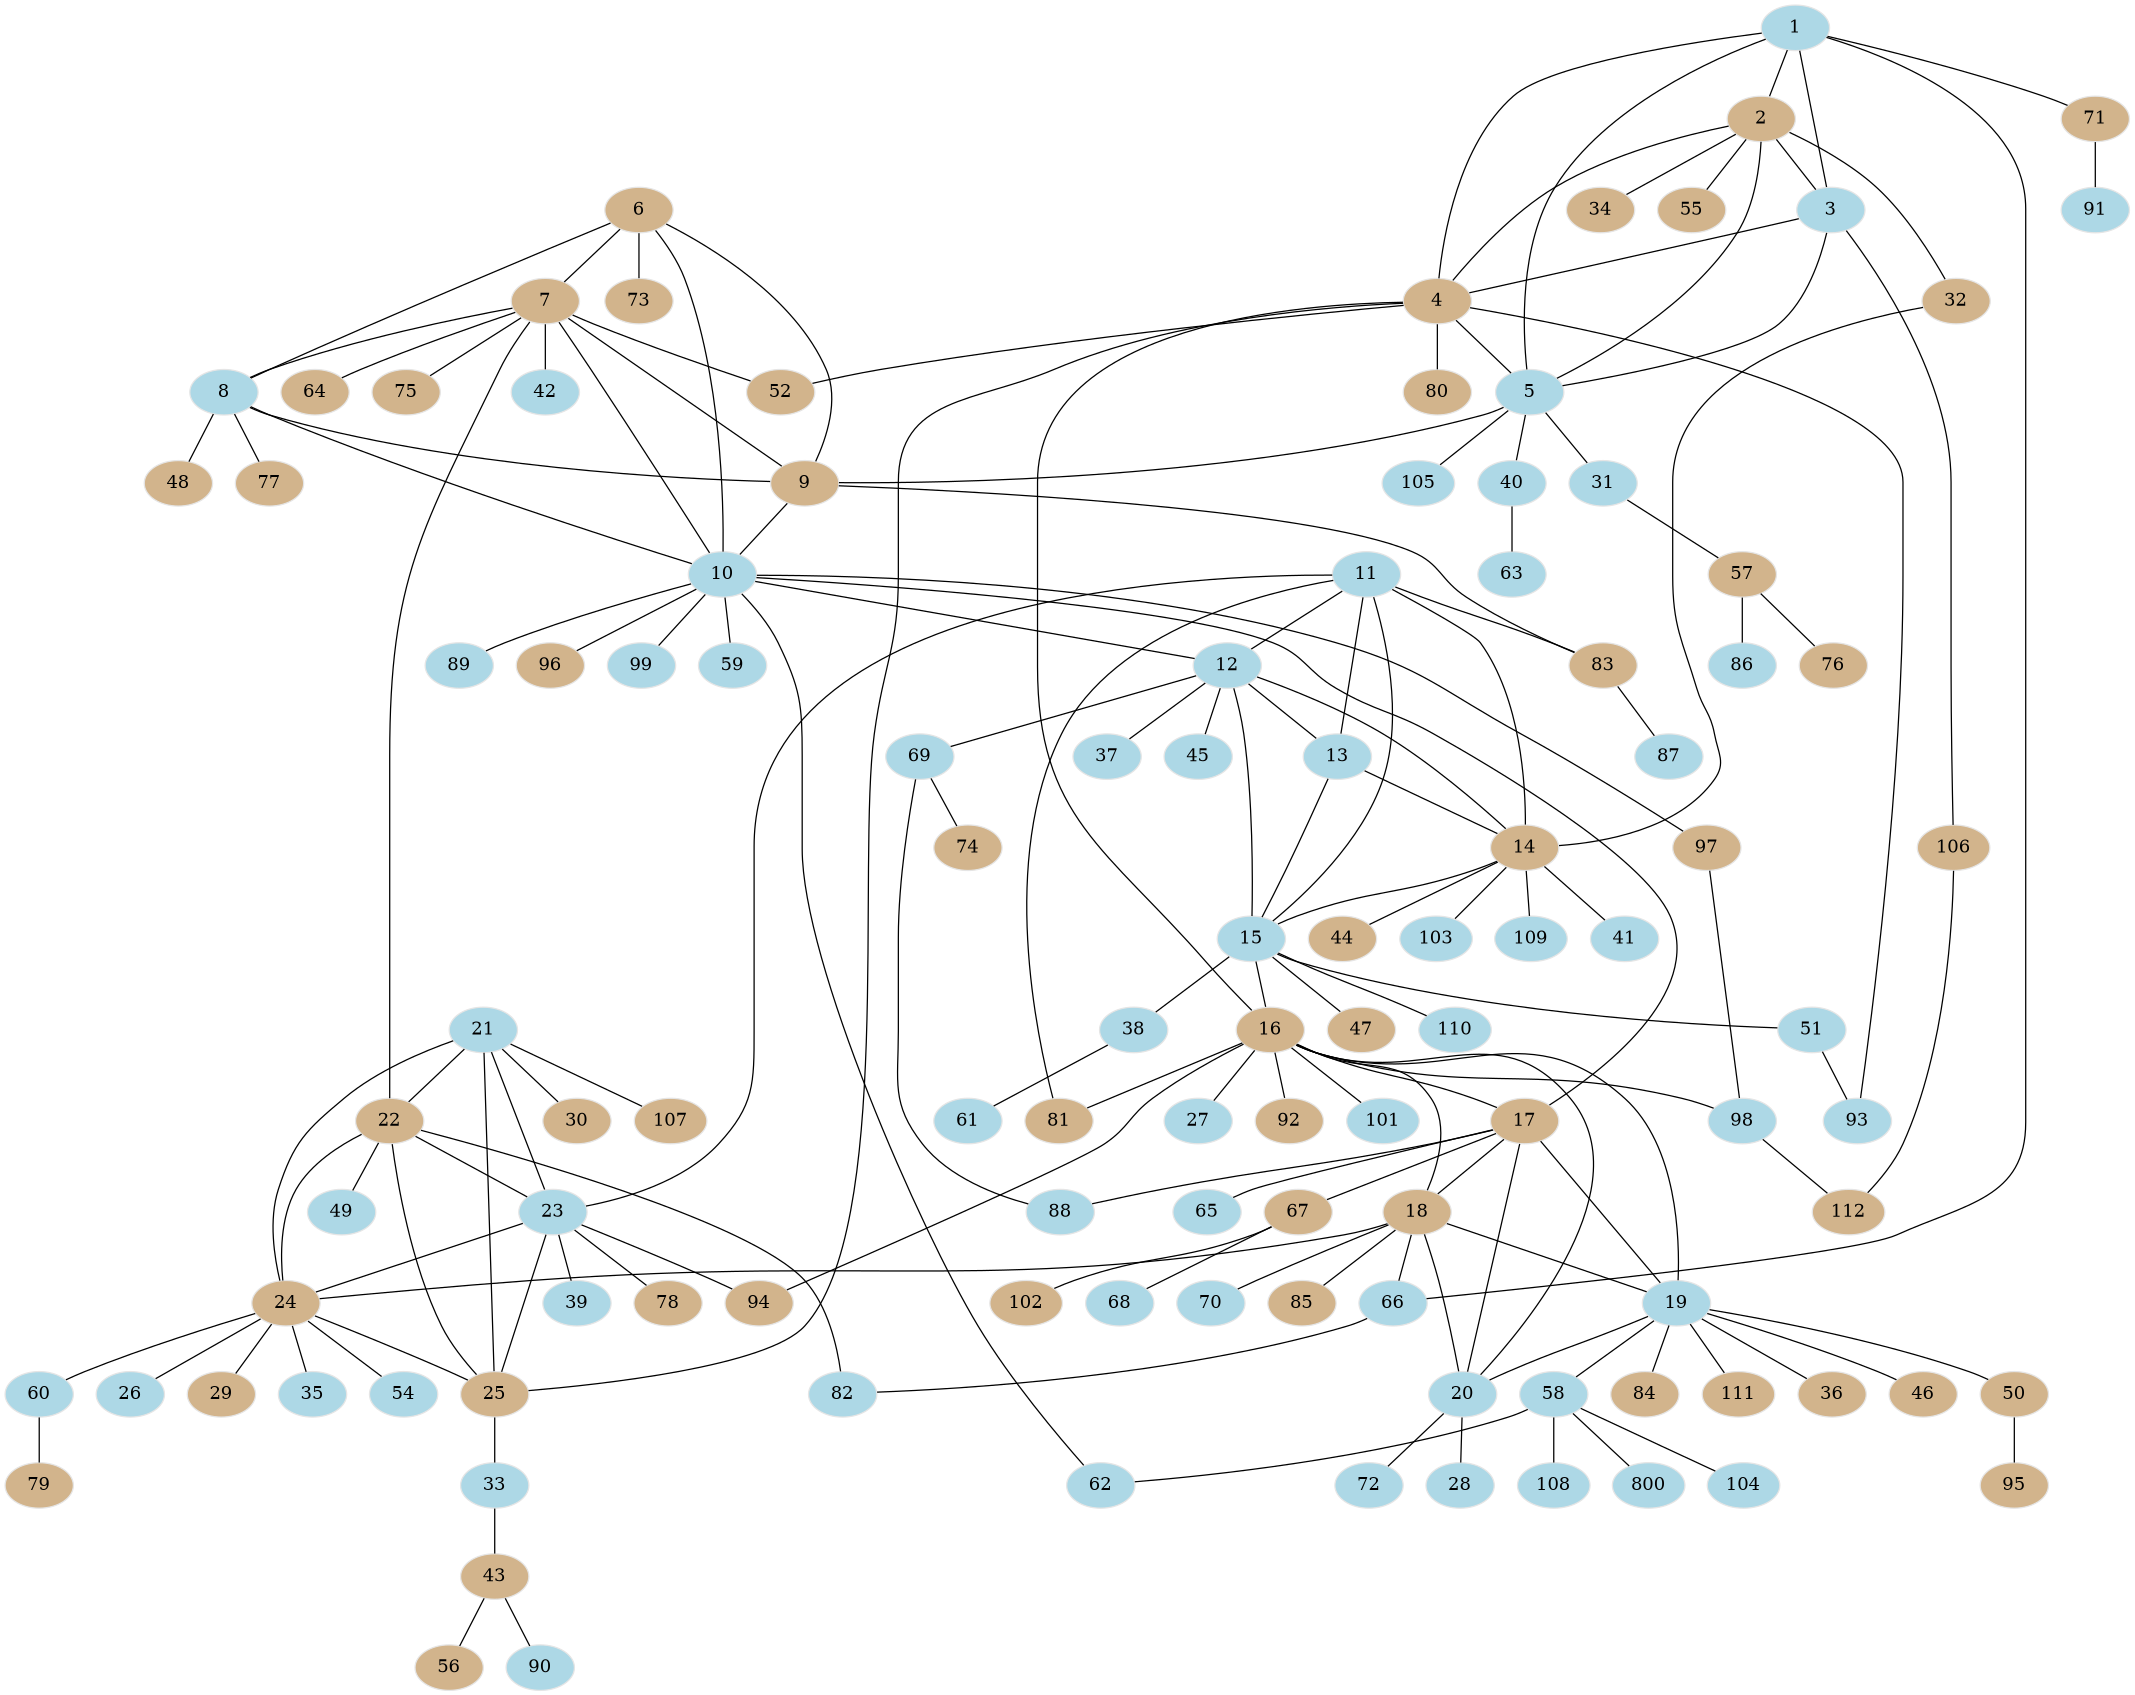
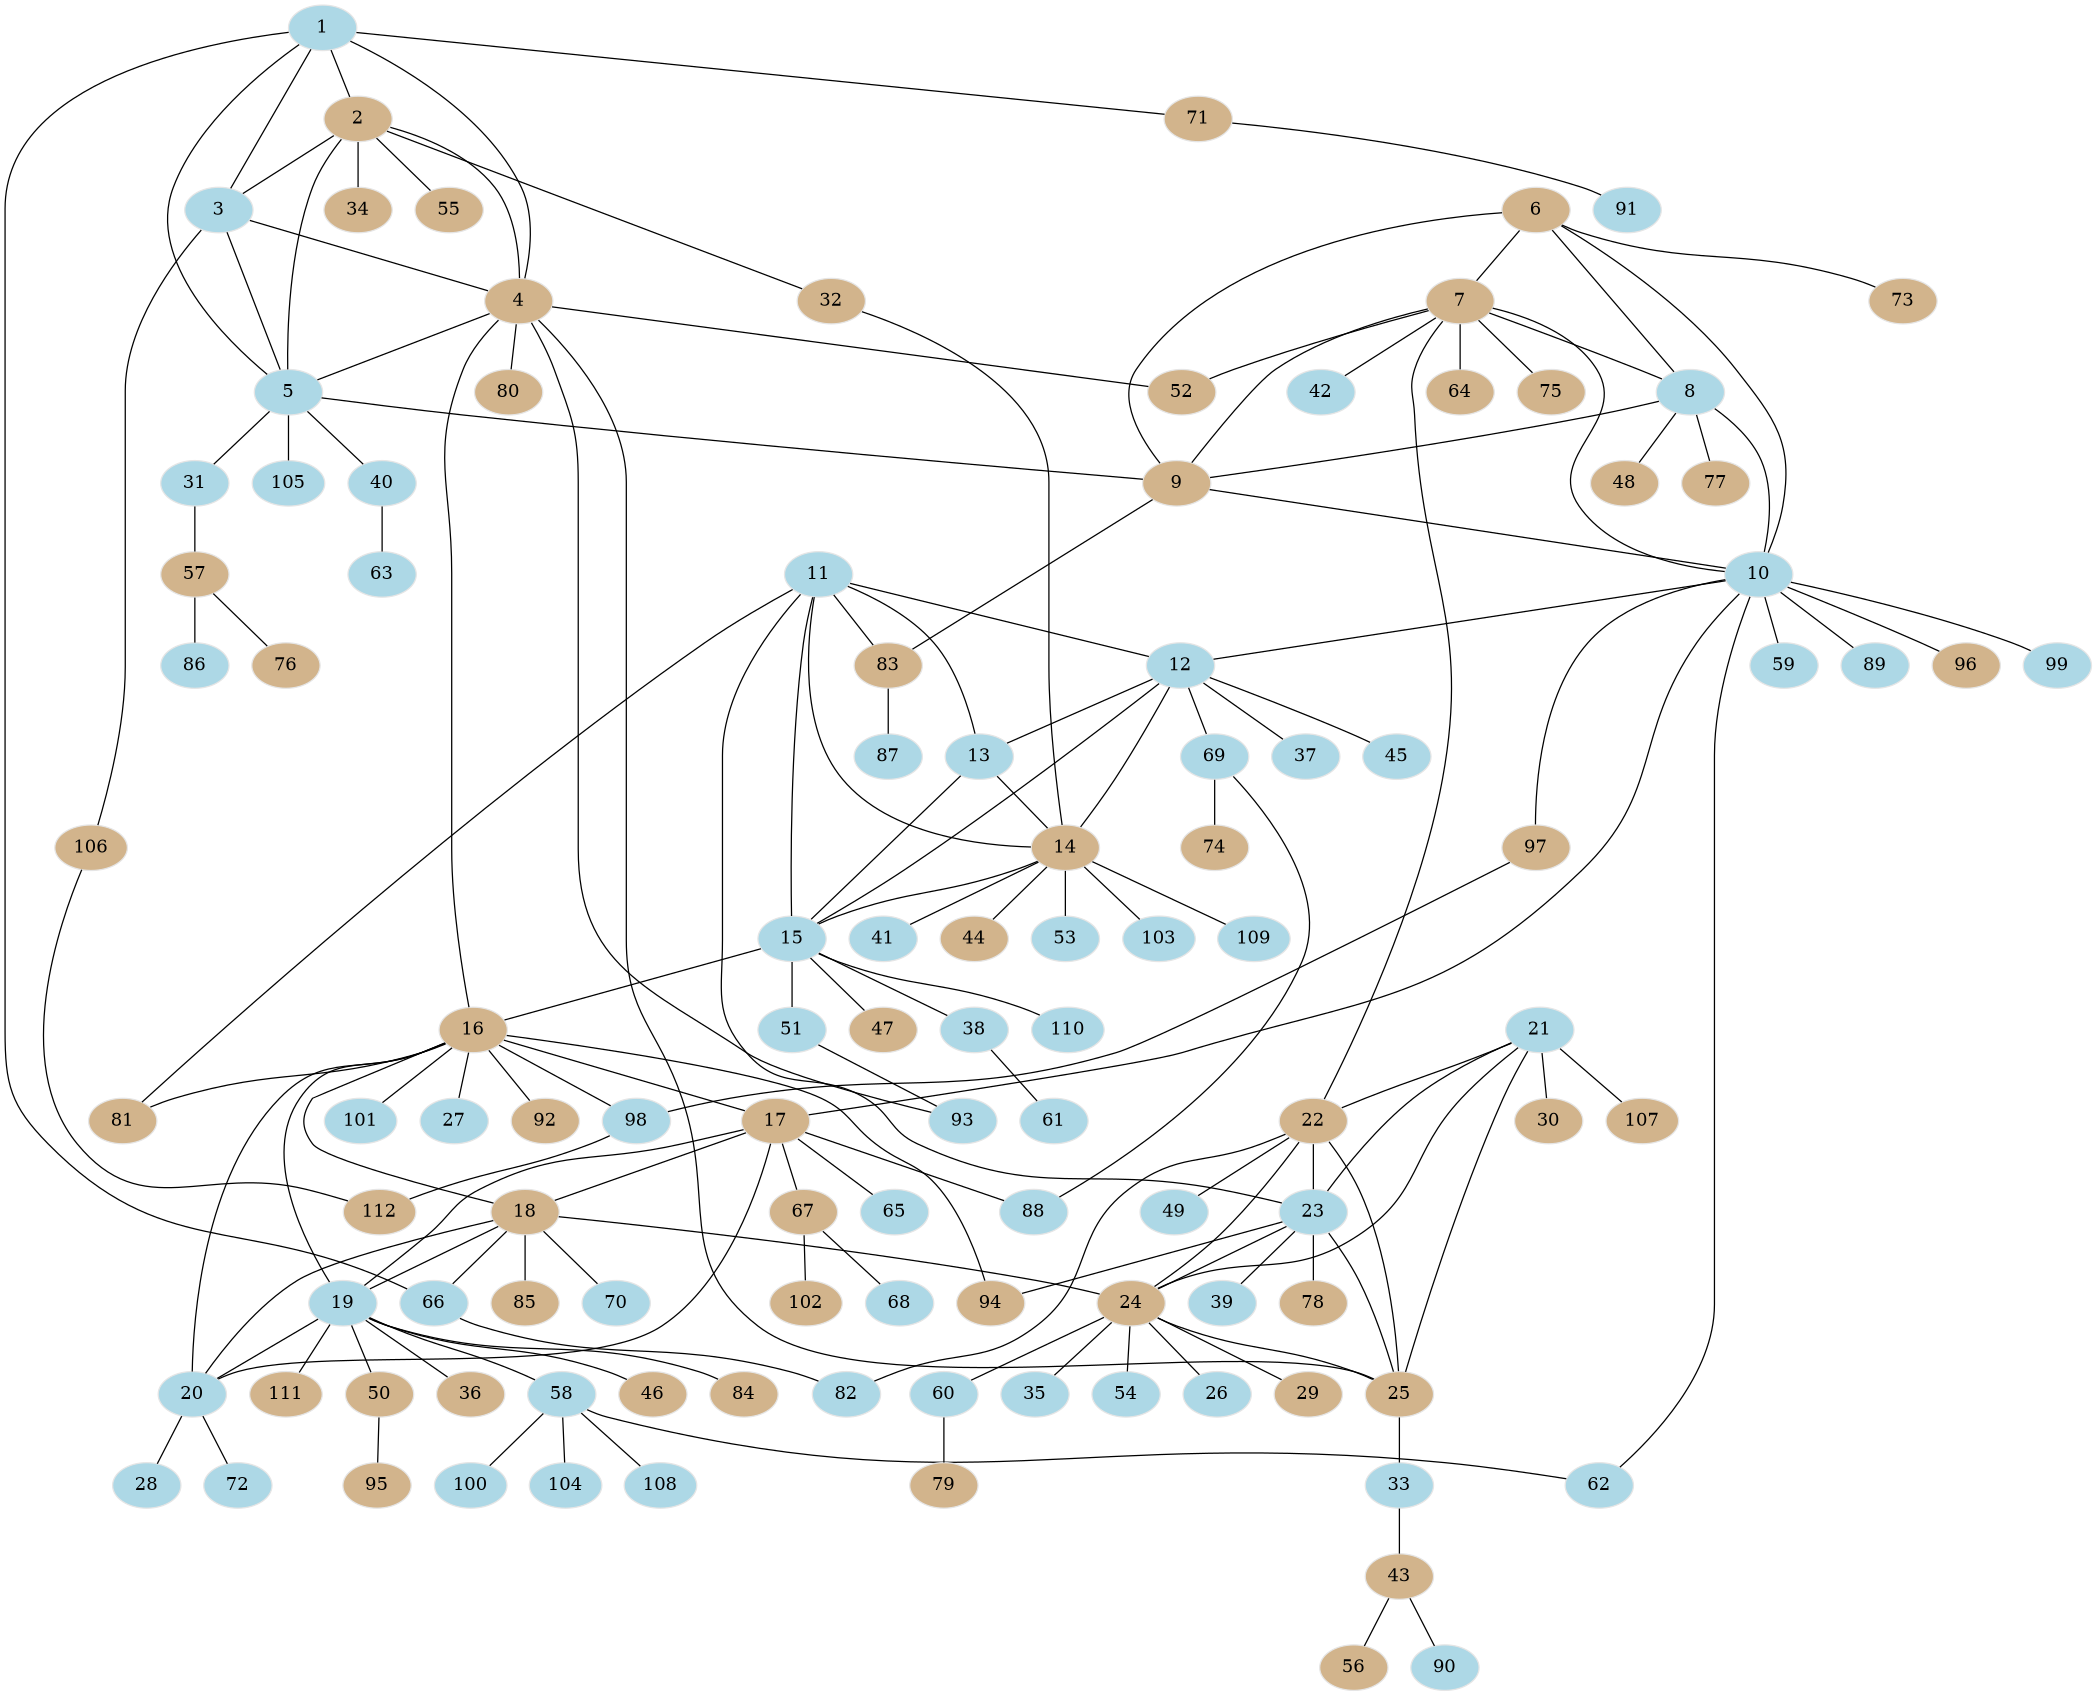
none -> (1065, 939)
(1649, 1485) -> (471, 1485)
